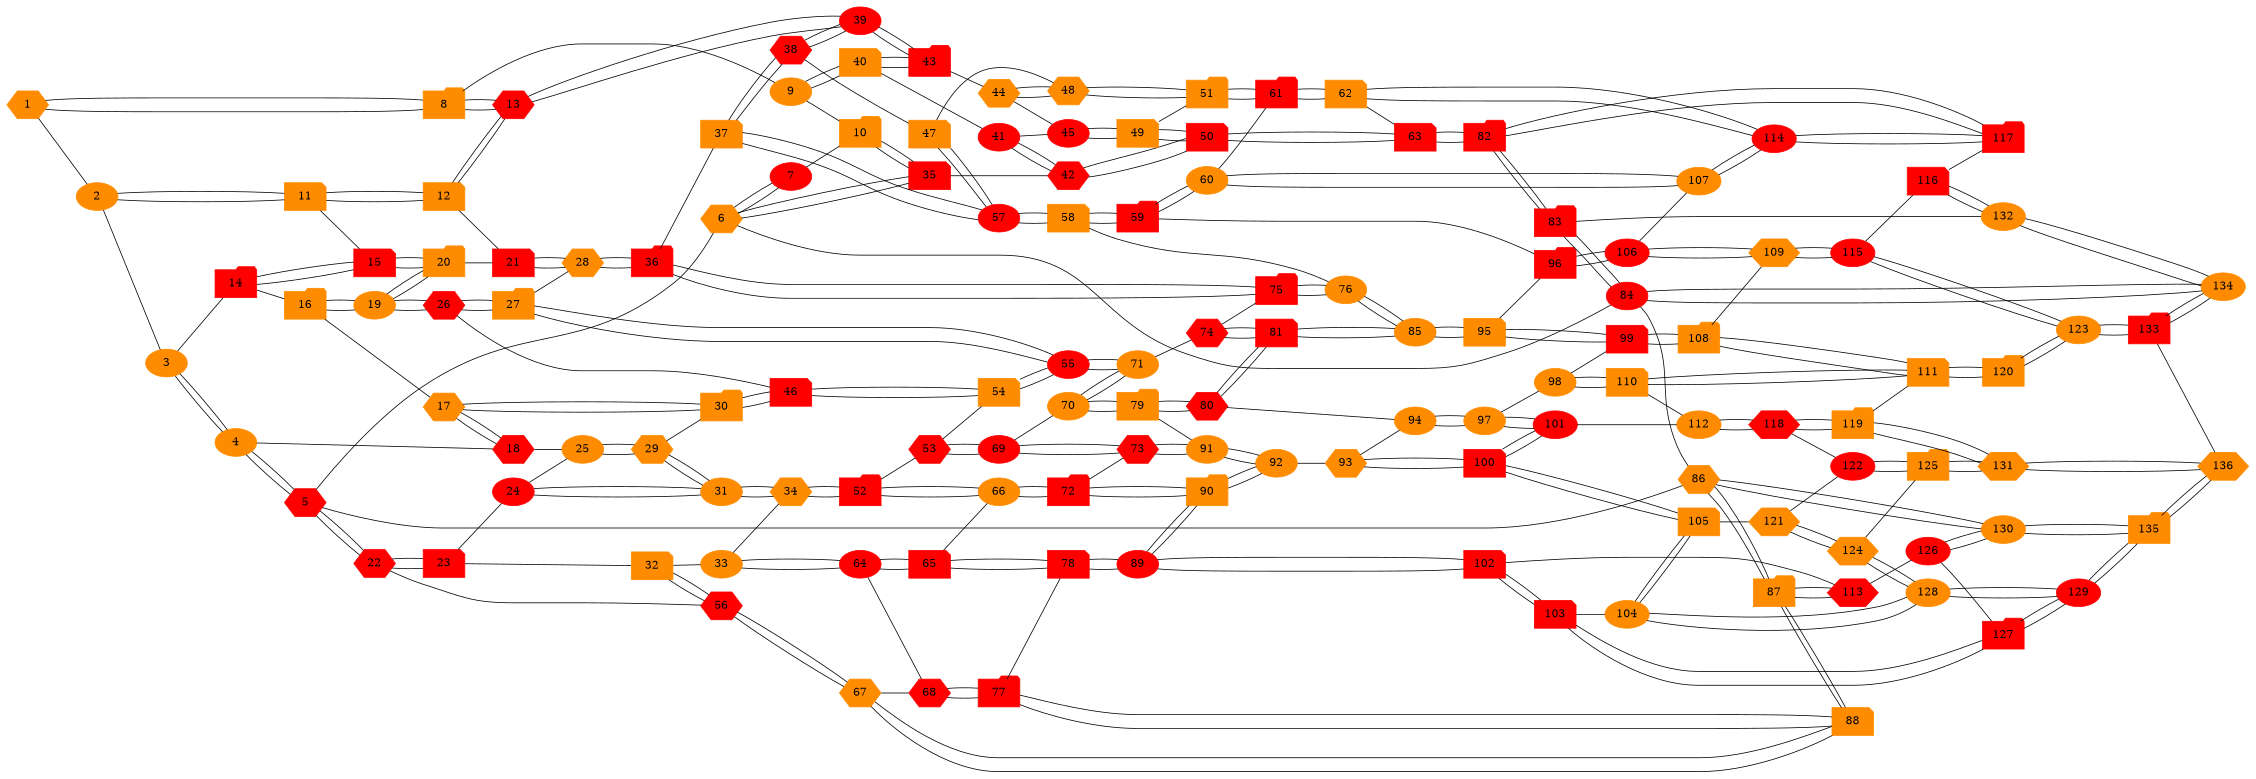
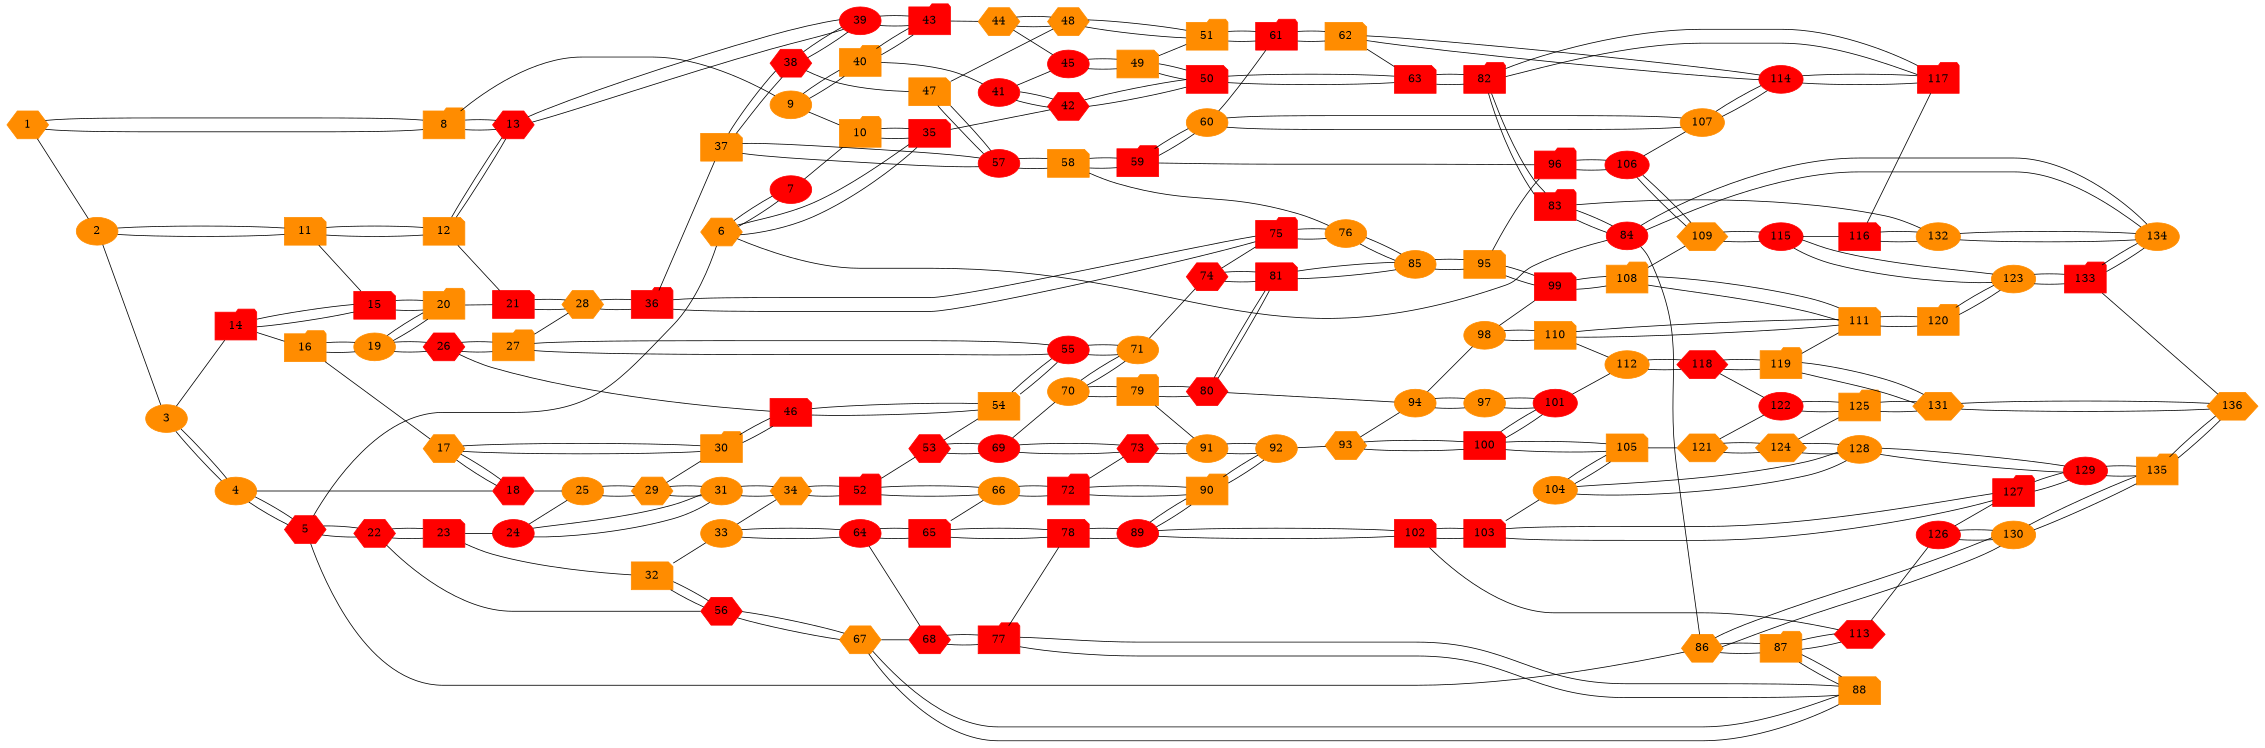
(860, 62) -> (860, 62)
(1520, 402) -> (1450, 369)
